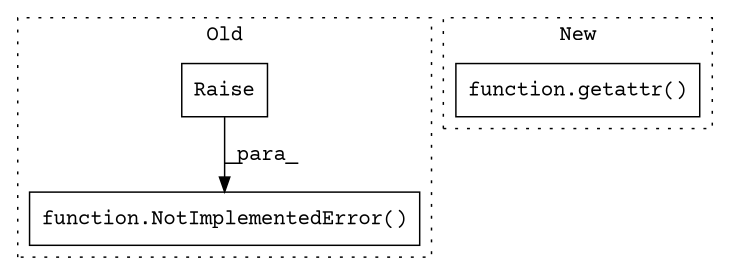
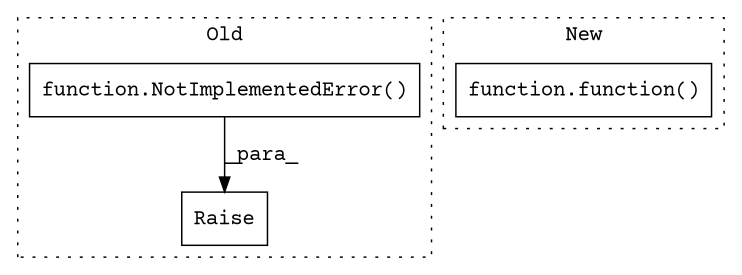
(578, 90) -> (584, 90)
(225, 147) -> (225, 147)
